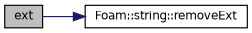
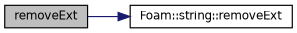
(24, 17) -> (46, 17)
